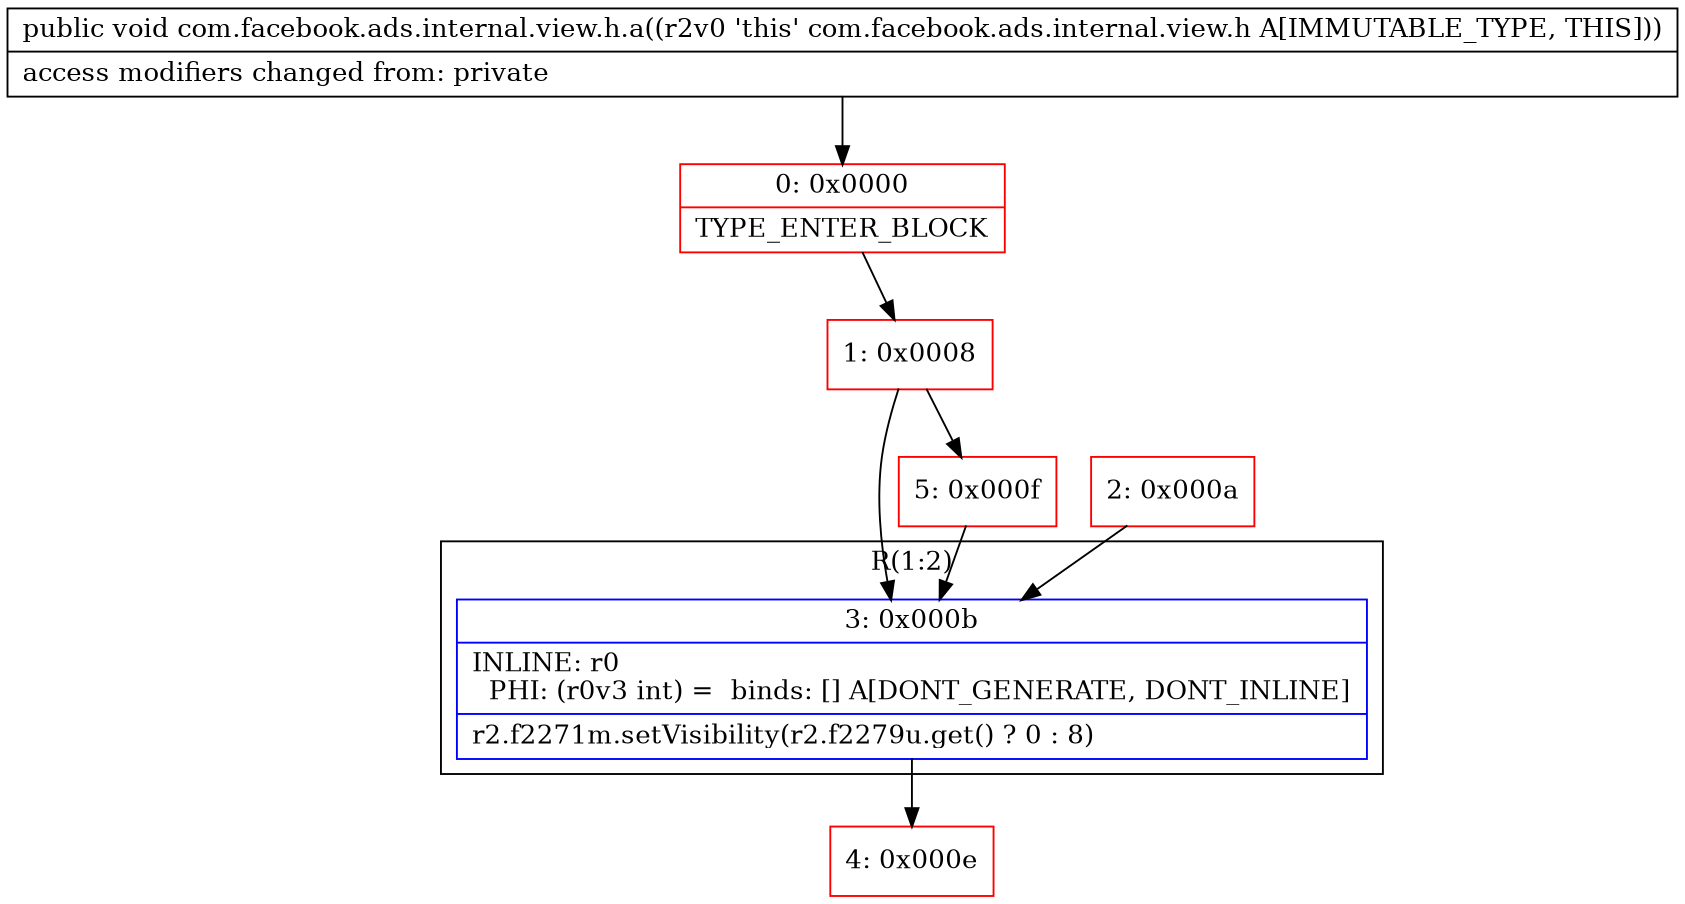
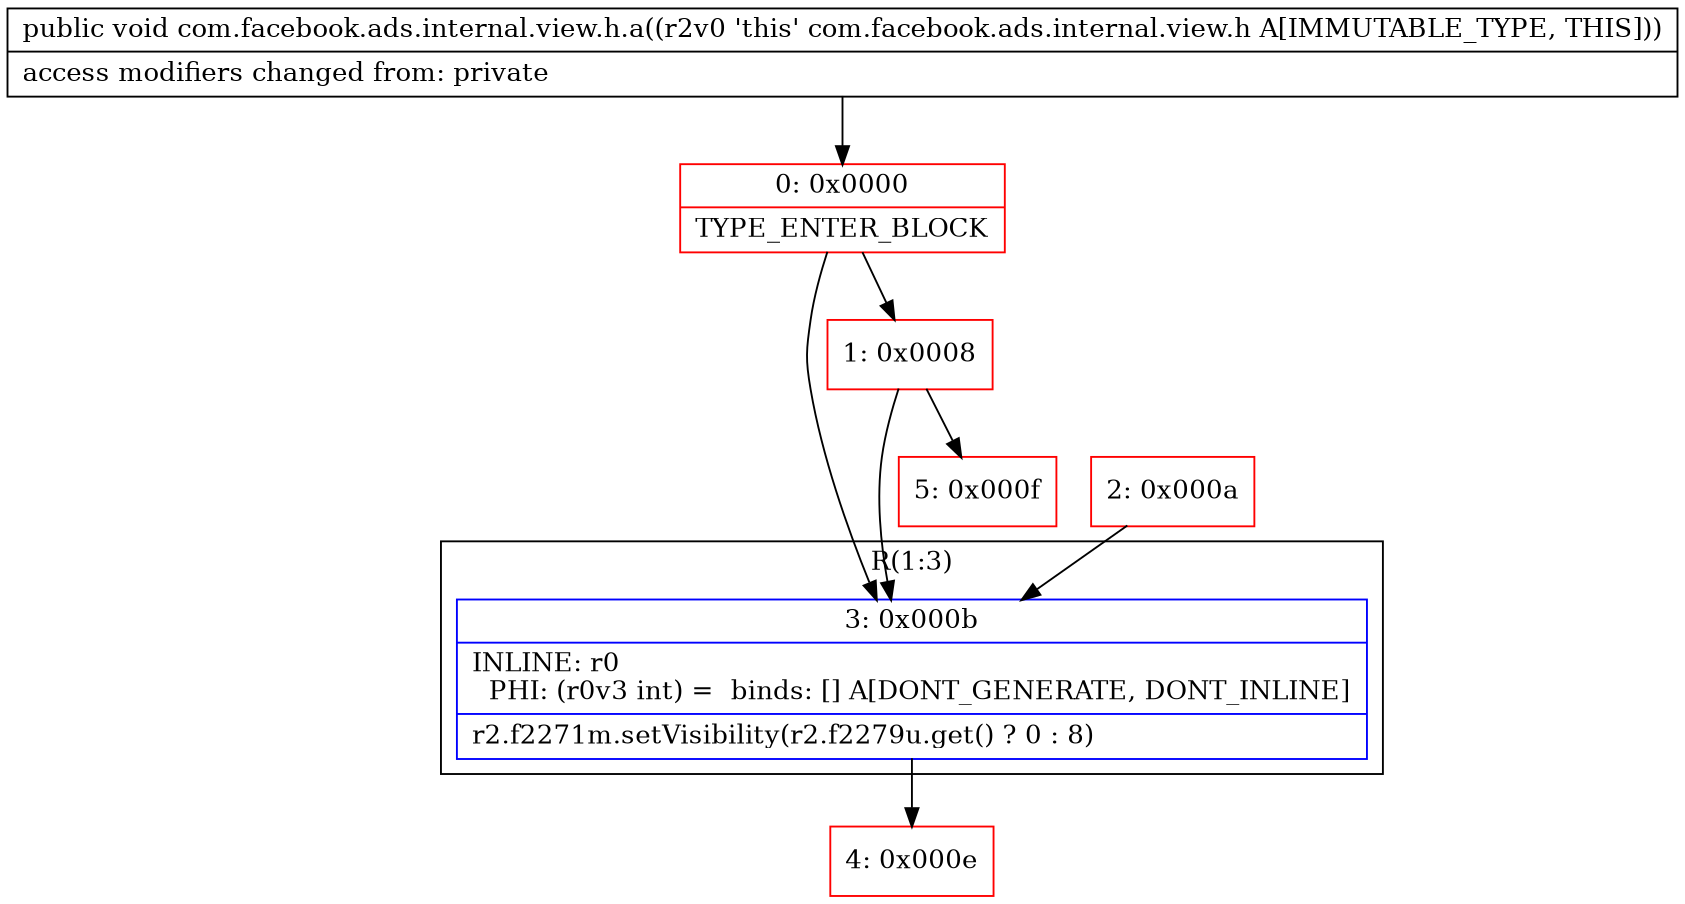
(956, 554) -> (817, 420)
(912, 563) -> (912, 563)
